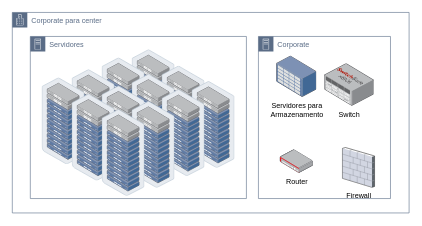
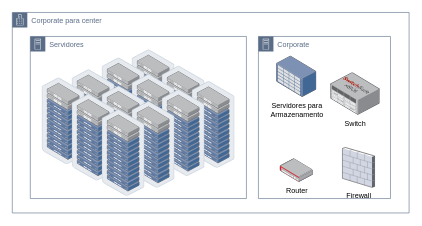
(349, 85) -> (355, 94)
(296, 161) -> (296, 170)
